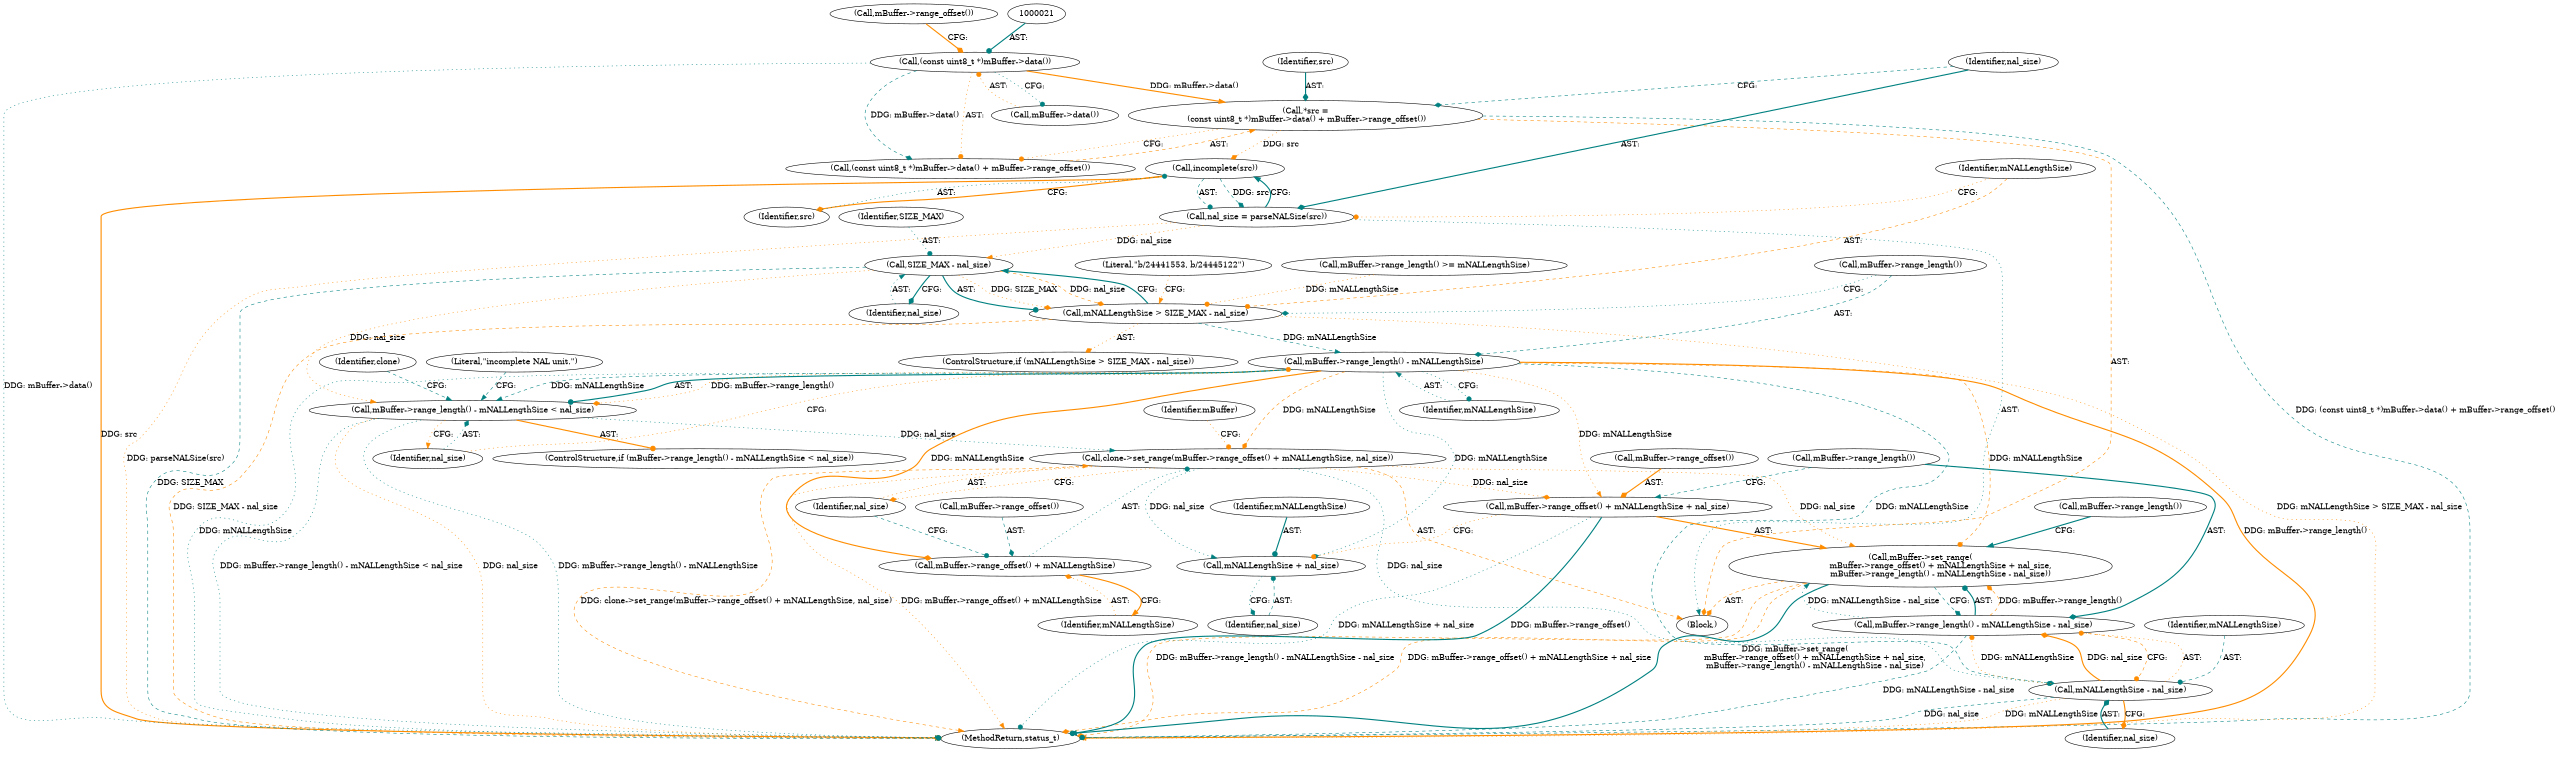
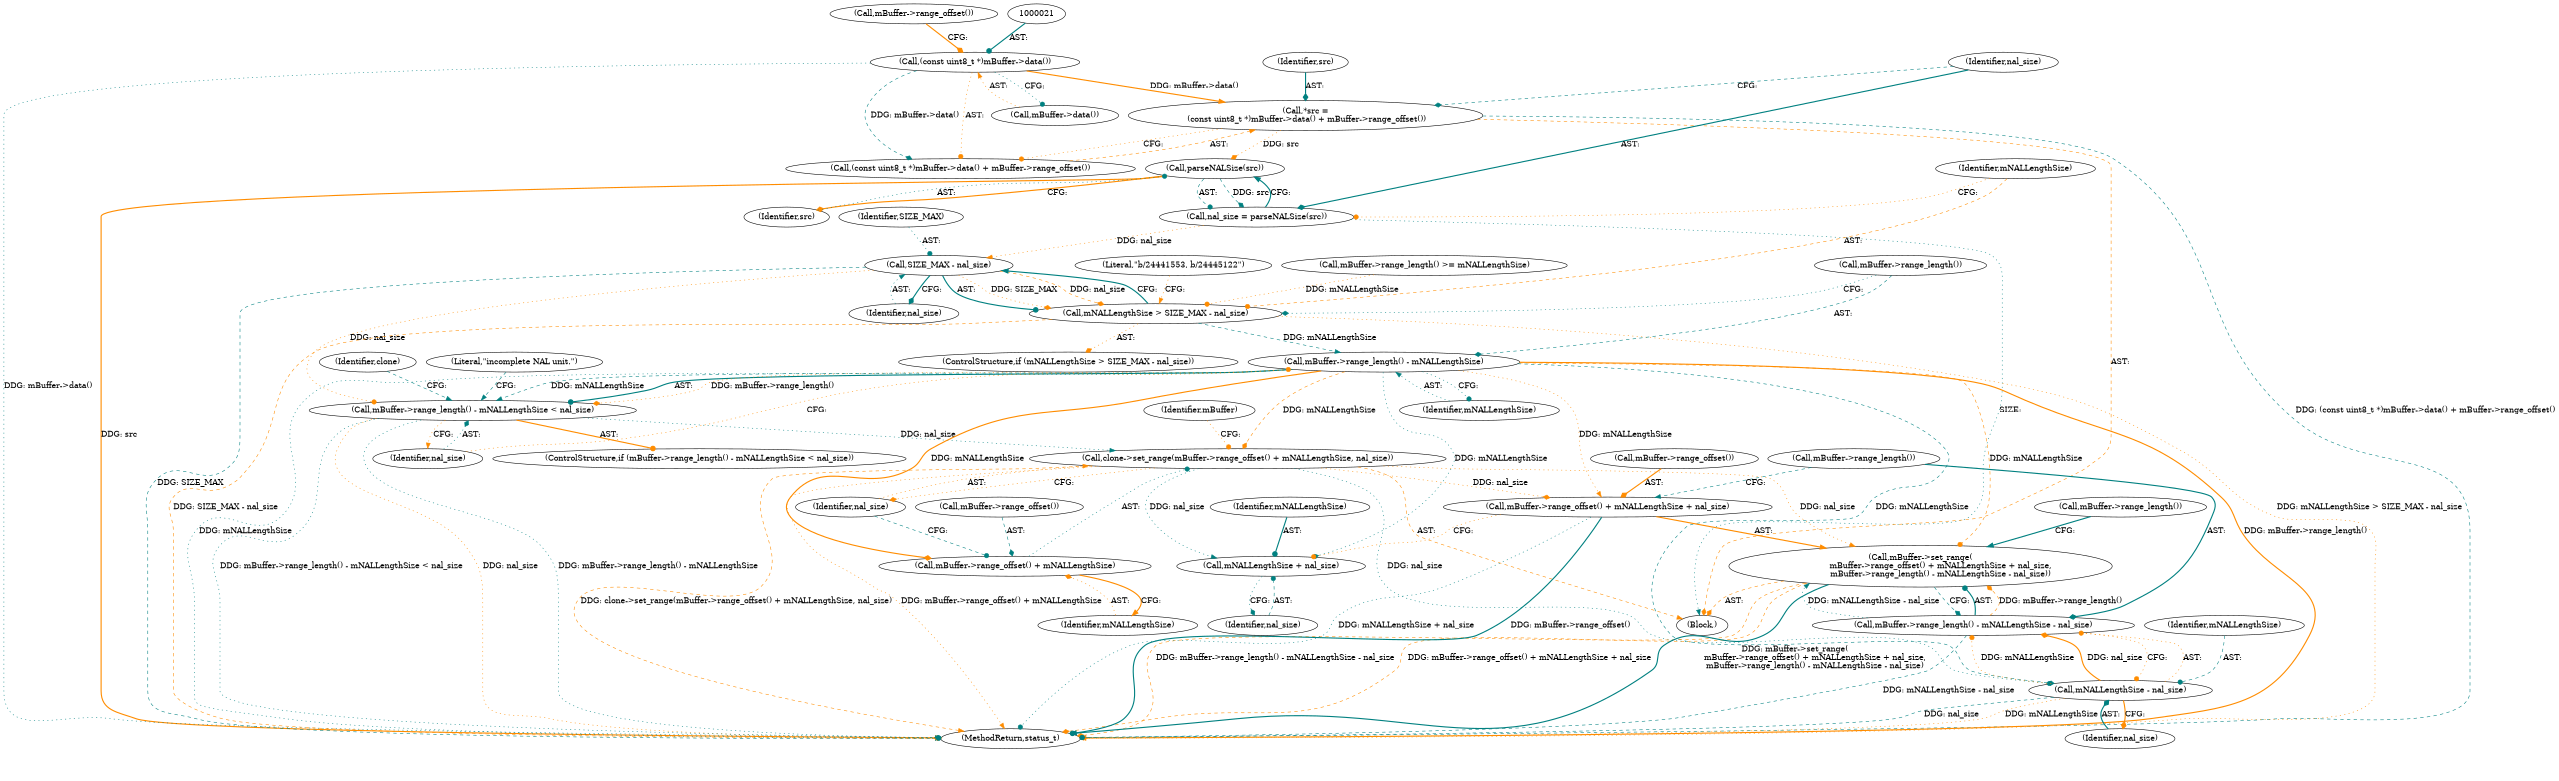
(997, 96) -> (997, 96)
(1215, 169) -> (1215, 169)
(543, 300) -> (543, 300)
(2012, 410) -> (2012, 410)
(149, 428) -> none
(2135, 641) -> (2135, 641)
